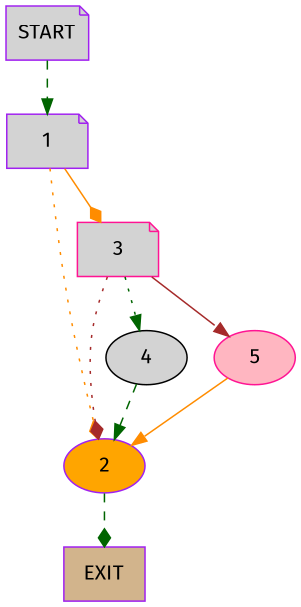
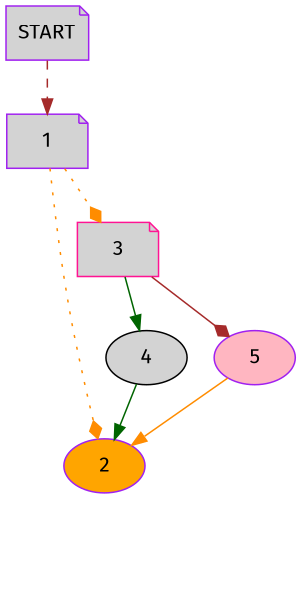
(47, 80) -> (47, 80)
(78, 188) -> (78, 188)
(130, 296) -> (130, 296)
(183, 301) -> (183, 301)
(91, 348) -> none
(255, 358) -> (255, 358)
(128, 405) -> (128, 405)
(104, 574) -> none
